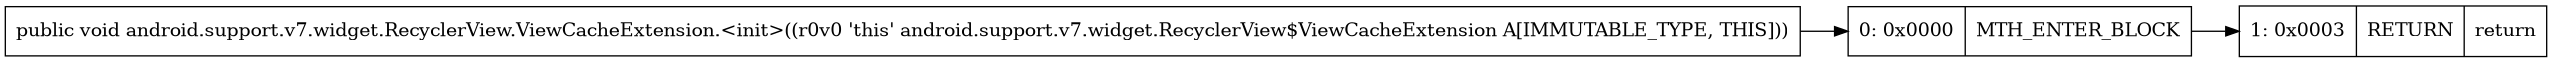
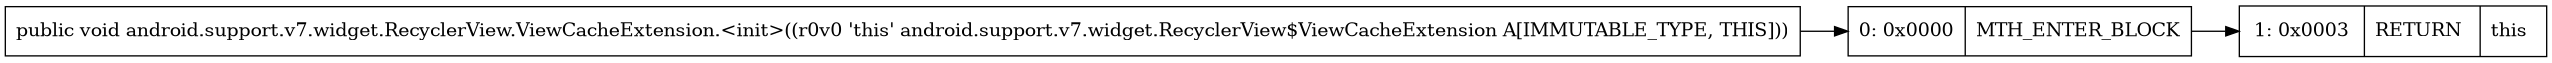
(2505, 31) -> (2509, 31)
